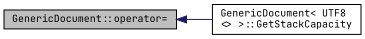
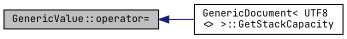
(90, 19) -> (81, 19)
